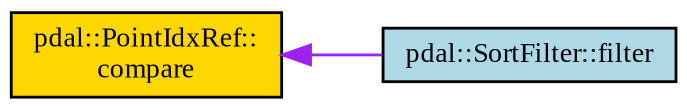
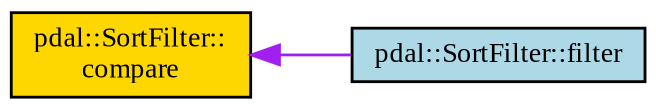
(146, 55) -> (131, 55)
